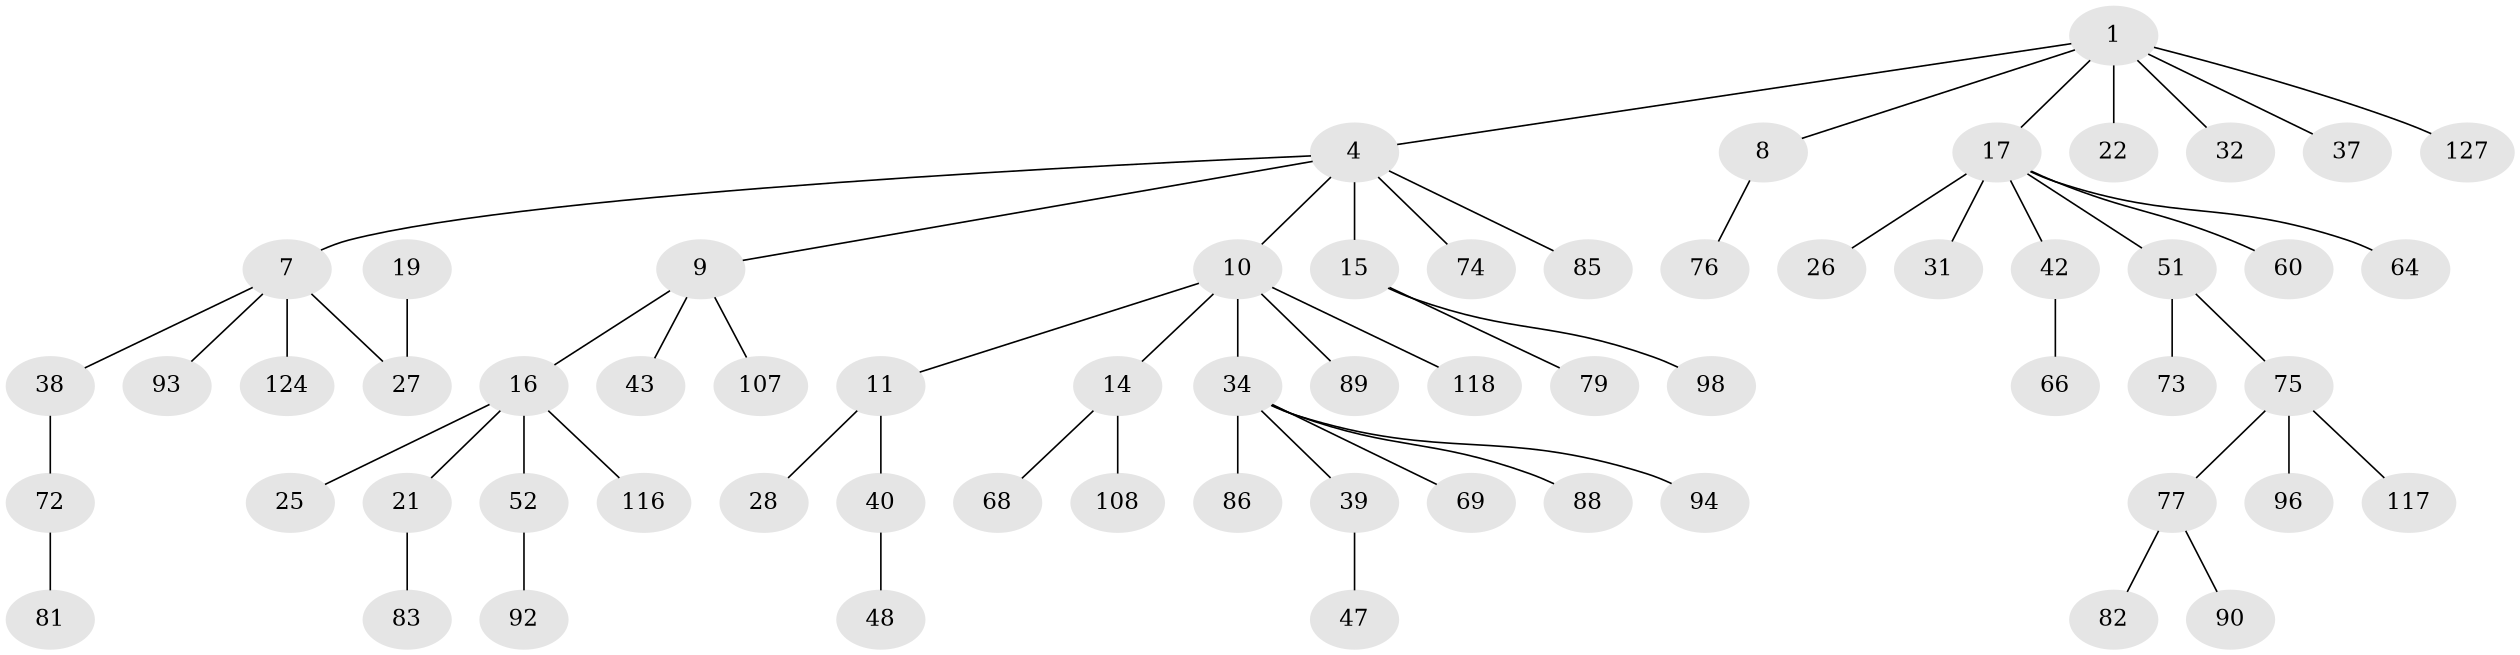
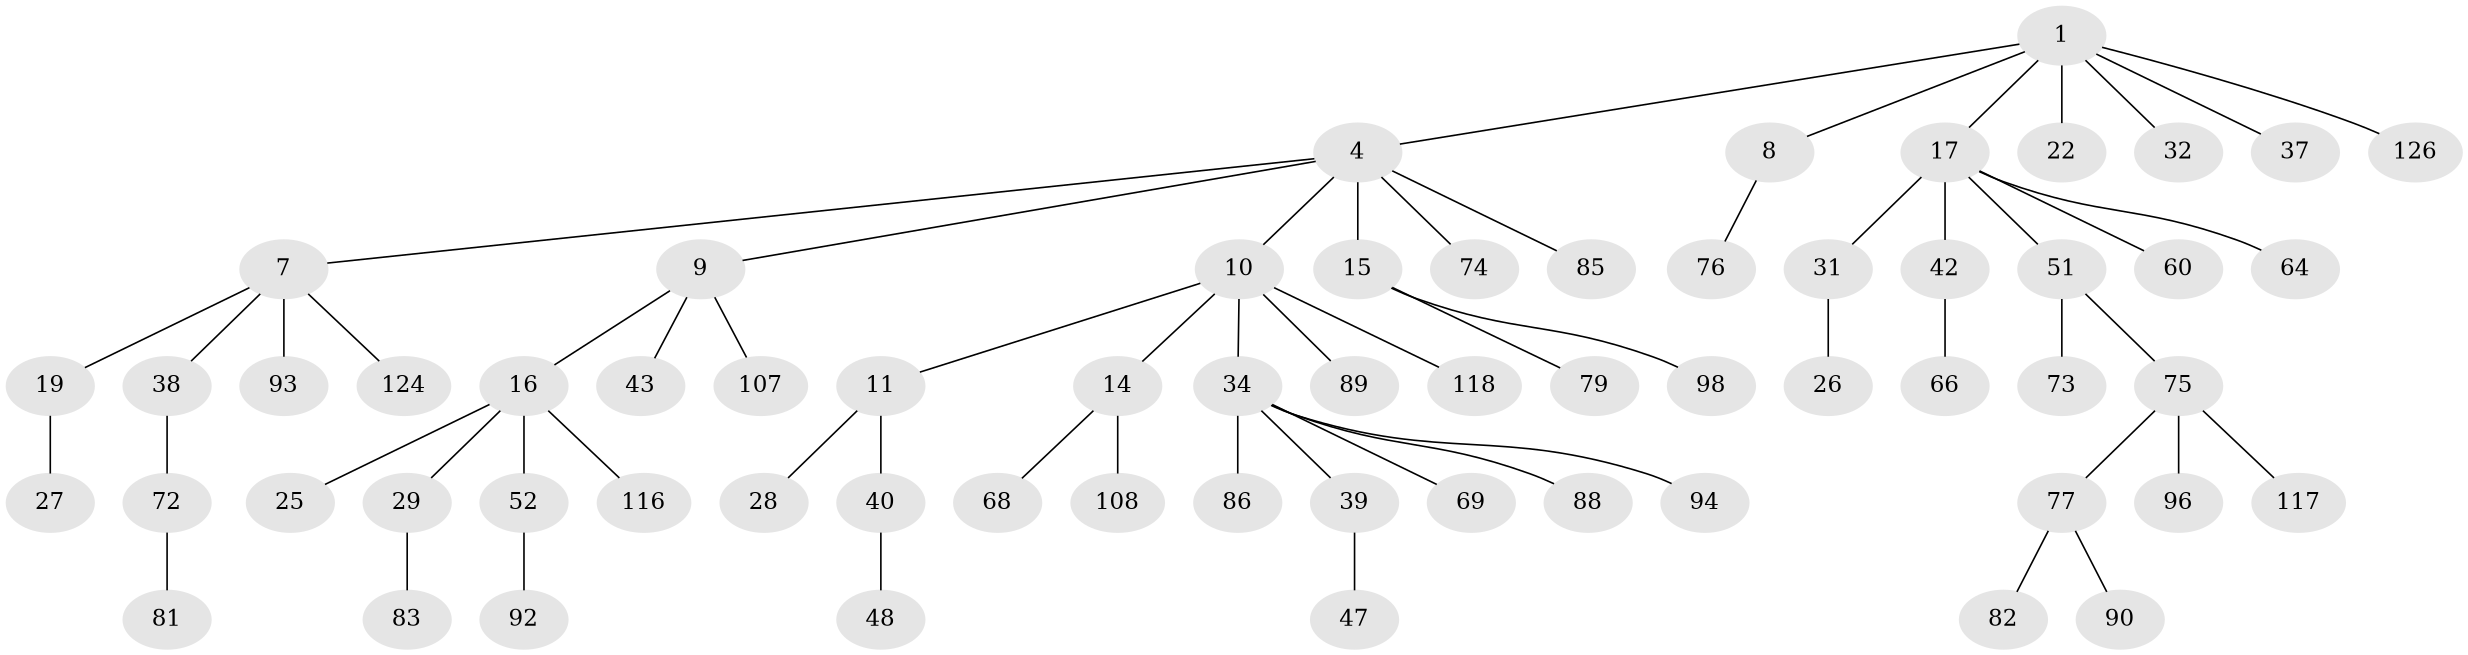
(2467, 152) -> (2415, 152)
(1909, 211) -> (1828, 328)
(347, 328) -> (167, 328)
(407, 503) -> (407, 503)
